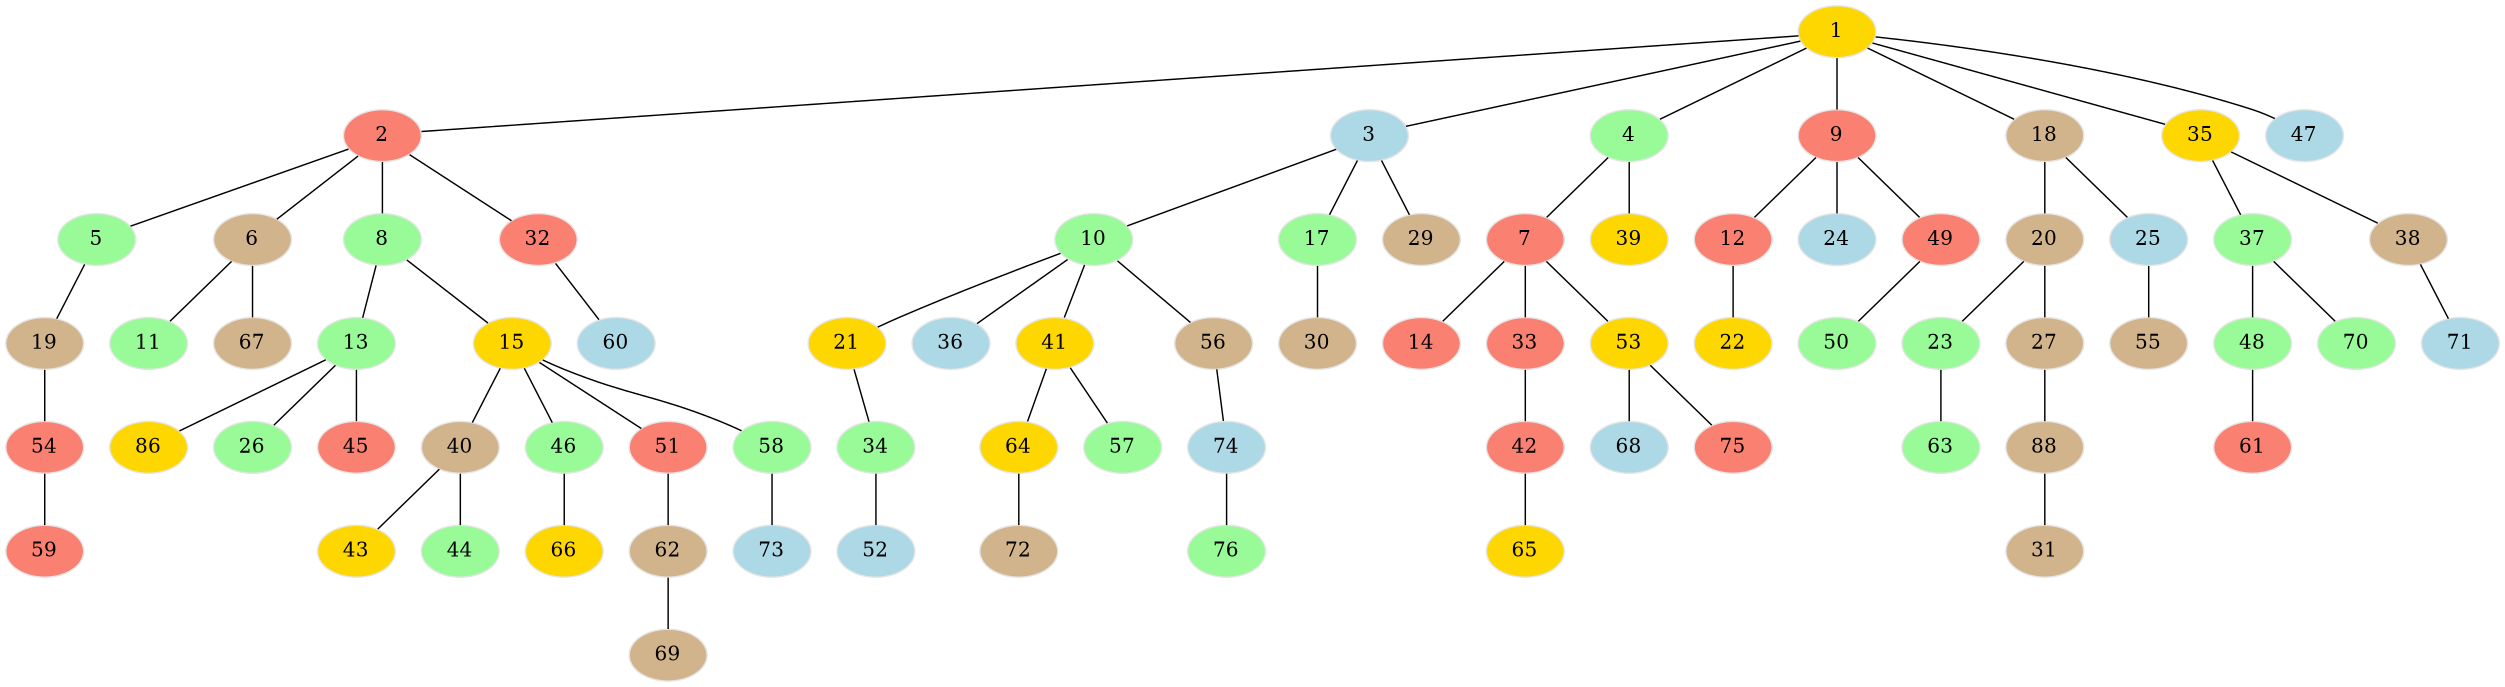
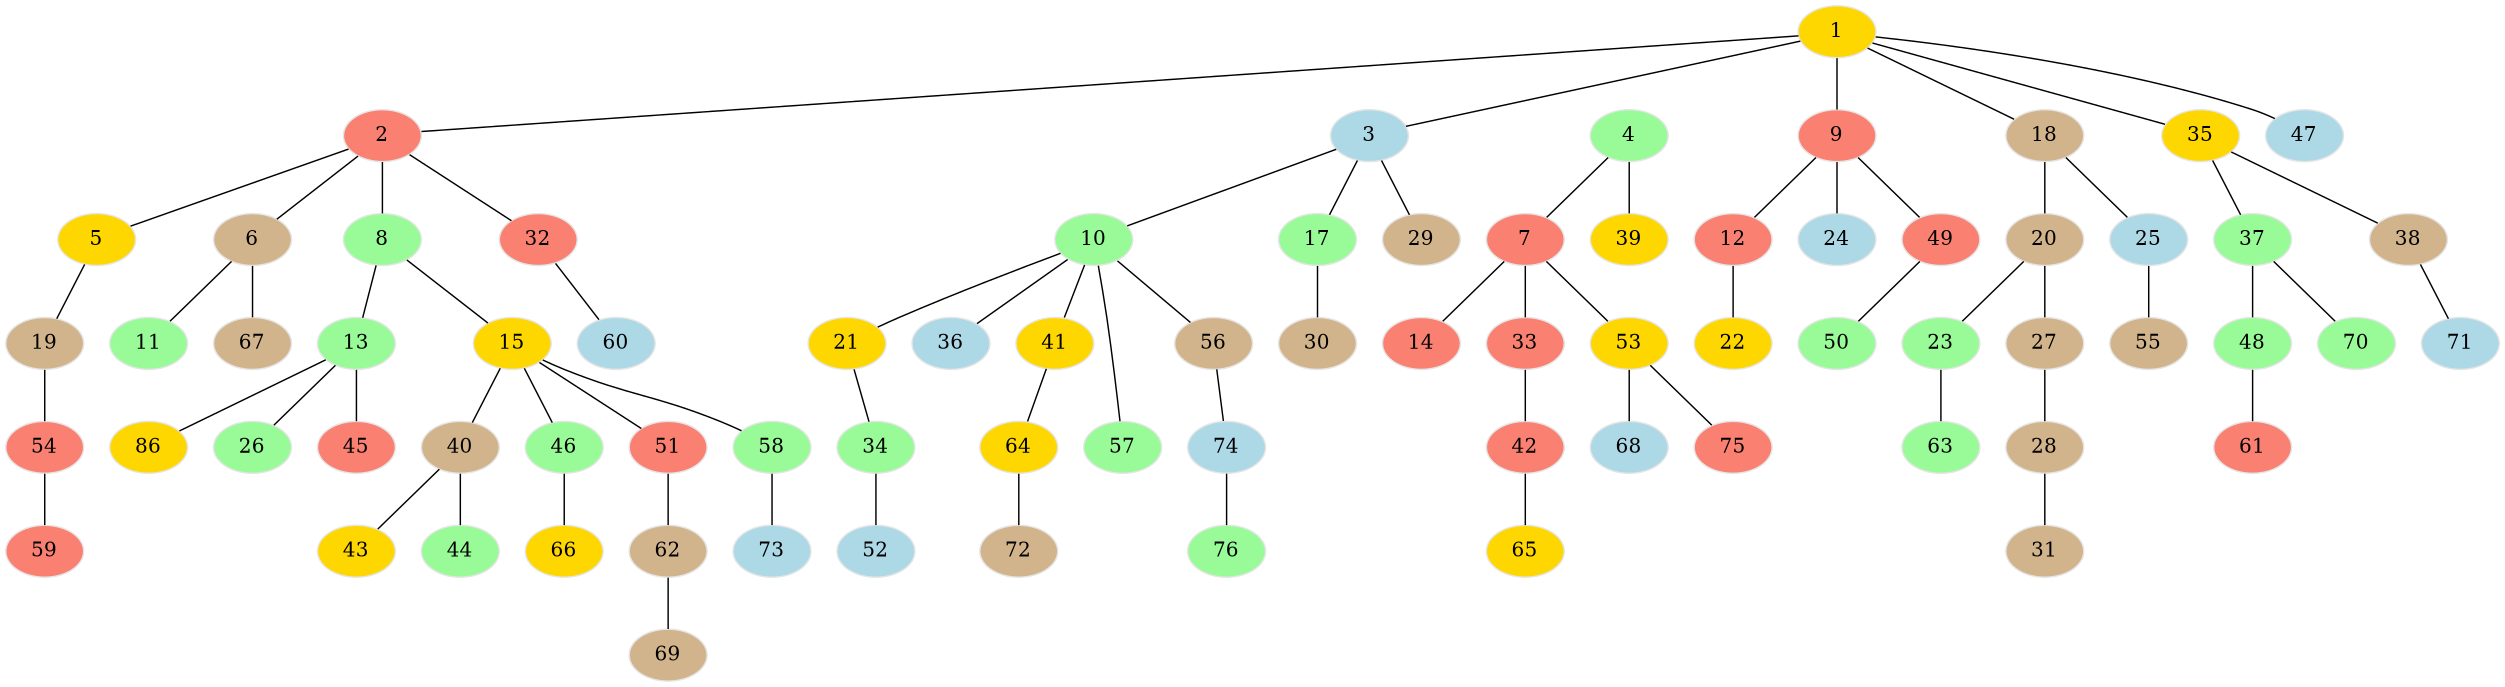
(1733, 84) -> none
(97, 240) -> (97, 240)
(1089, 395) -> (1110, 343)
(2045, 447) -> (2045, 447)
